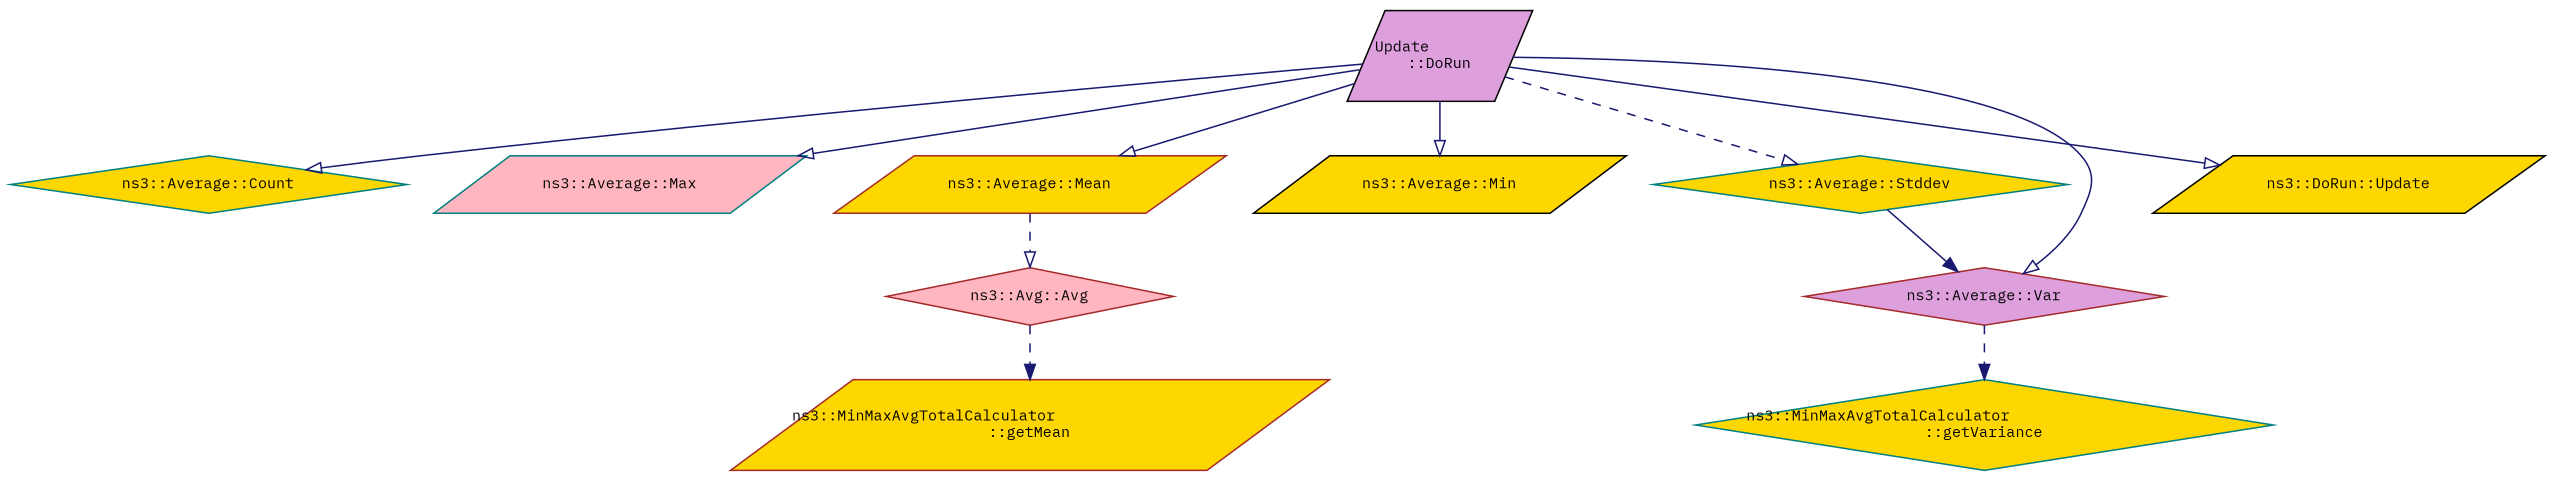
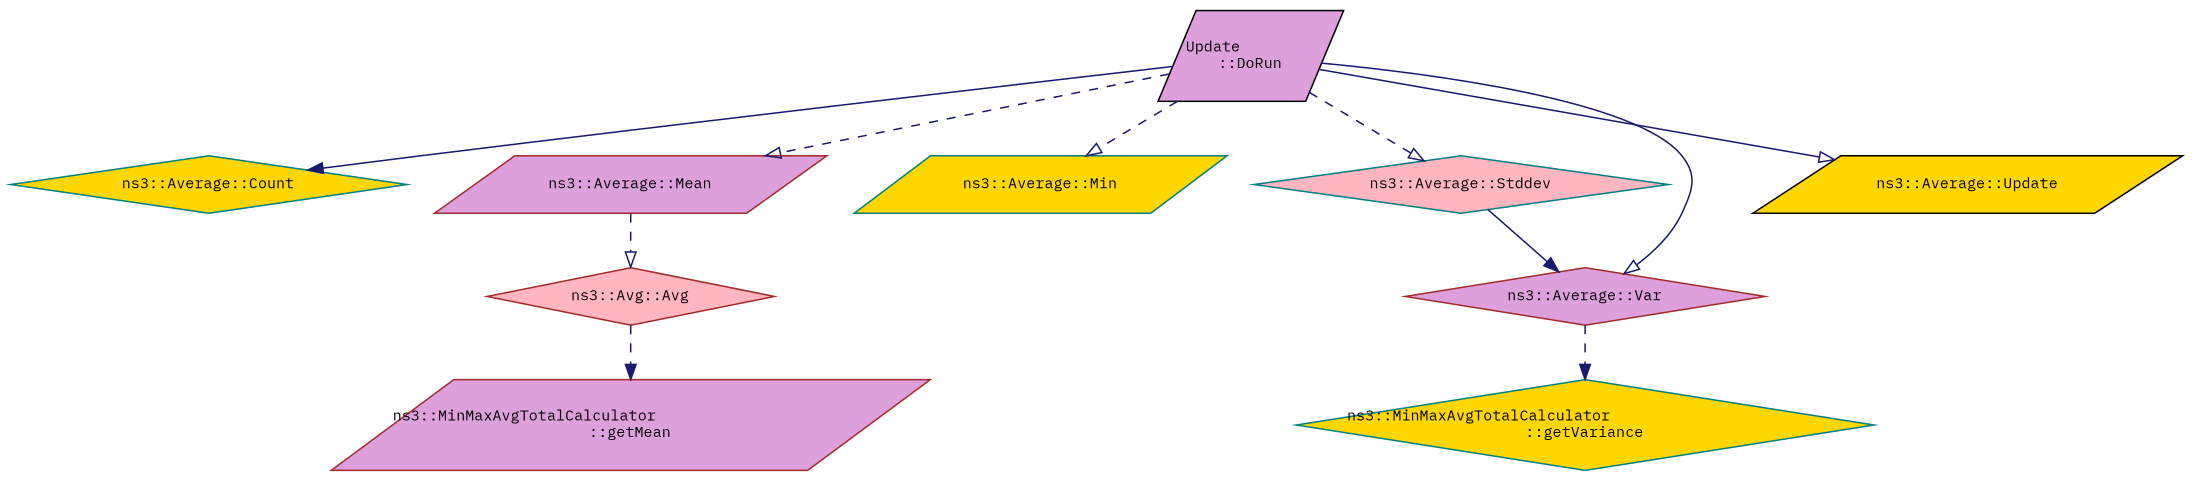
(842, 112) -> (748, 116)
(1244, 117) -> (975, 113)
(1440, 121) -> (1139, 124)
(620, 185) -> none
(1030, 185) -> (631, 185)
(1440, 185) -> (1041, 185)
(1860, 185) -> (1461, 185)
(2349, 185) -> (1968, 185)
(1030, 425) -> (631, 425)
